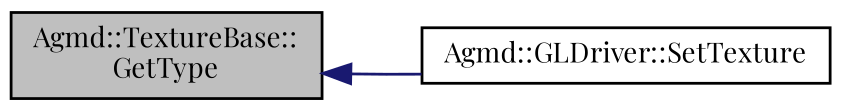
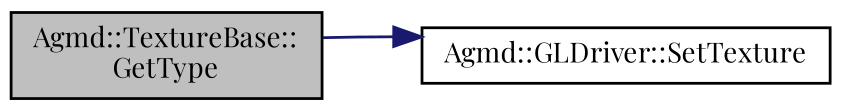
(386, 74) -> (358, 37)
